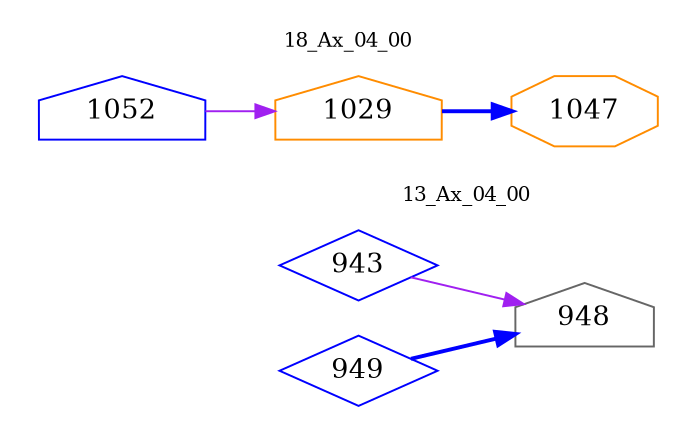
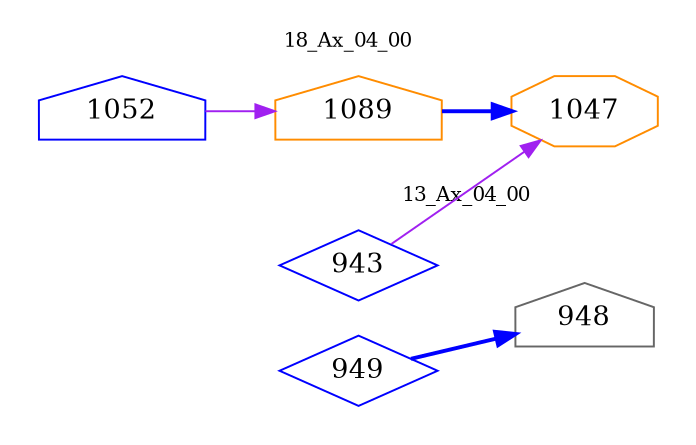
(359, 111) -> (359, 111)
(458, 288) -> (458, 198)
